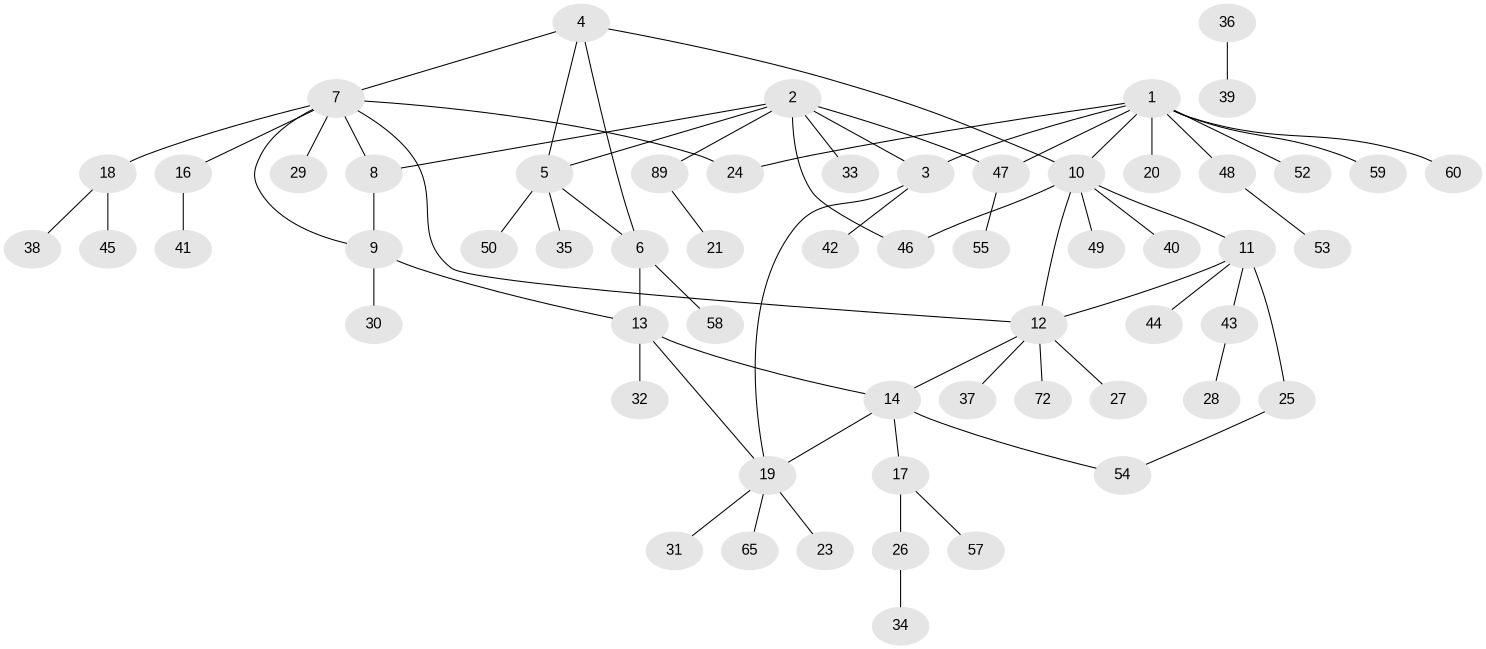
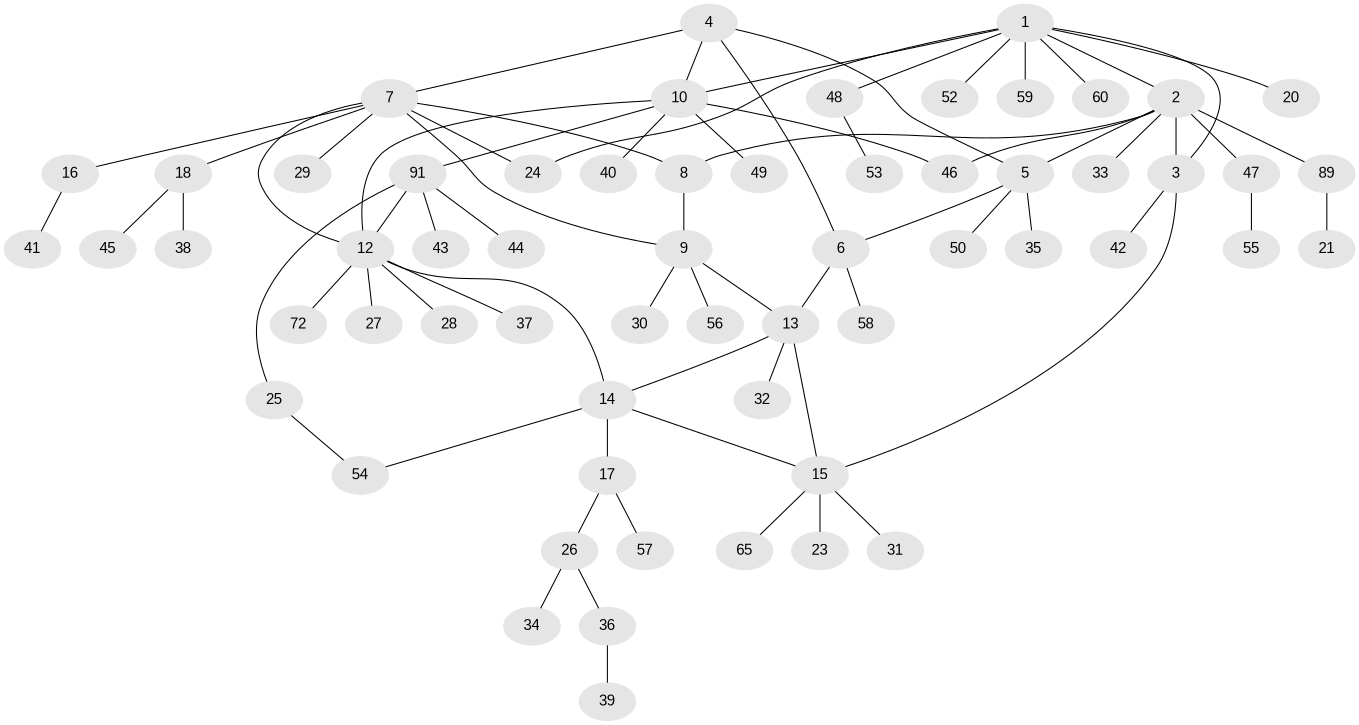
(1077, 136) -> (1101, 61)
(1247, 249) -> (418, 174)
none -> (715, 325)
(1221, 362) -> (407, 287)
(768, 475) -> (820, 475)
none -> (589, 589)
